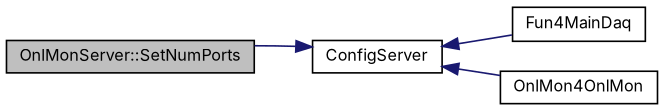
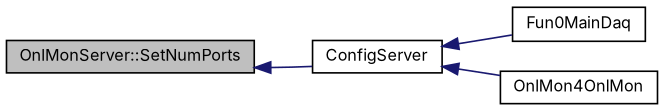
(579, 24) -> (579, 24)
(275, 46) -> (291, 67)
